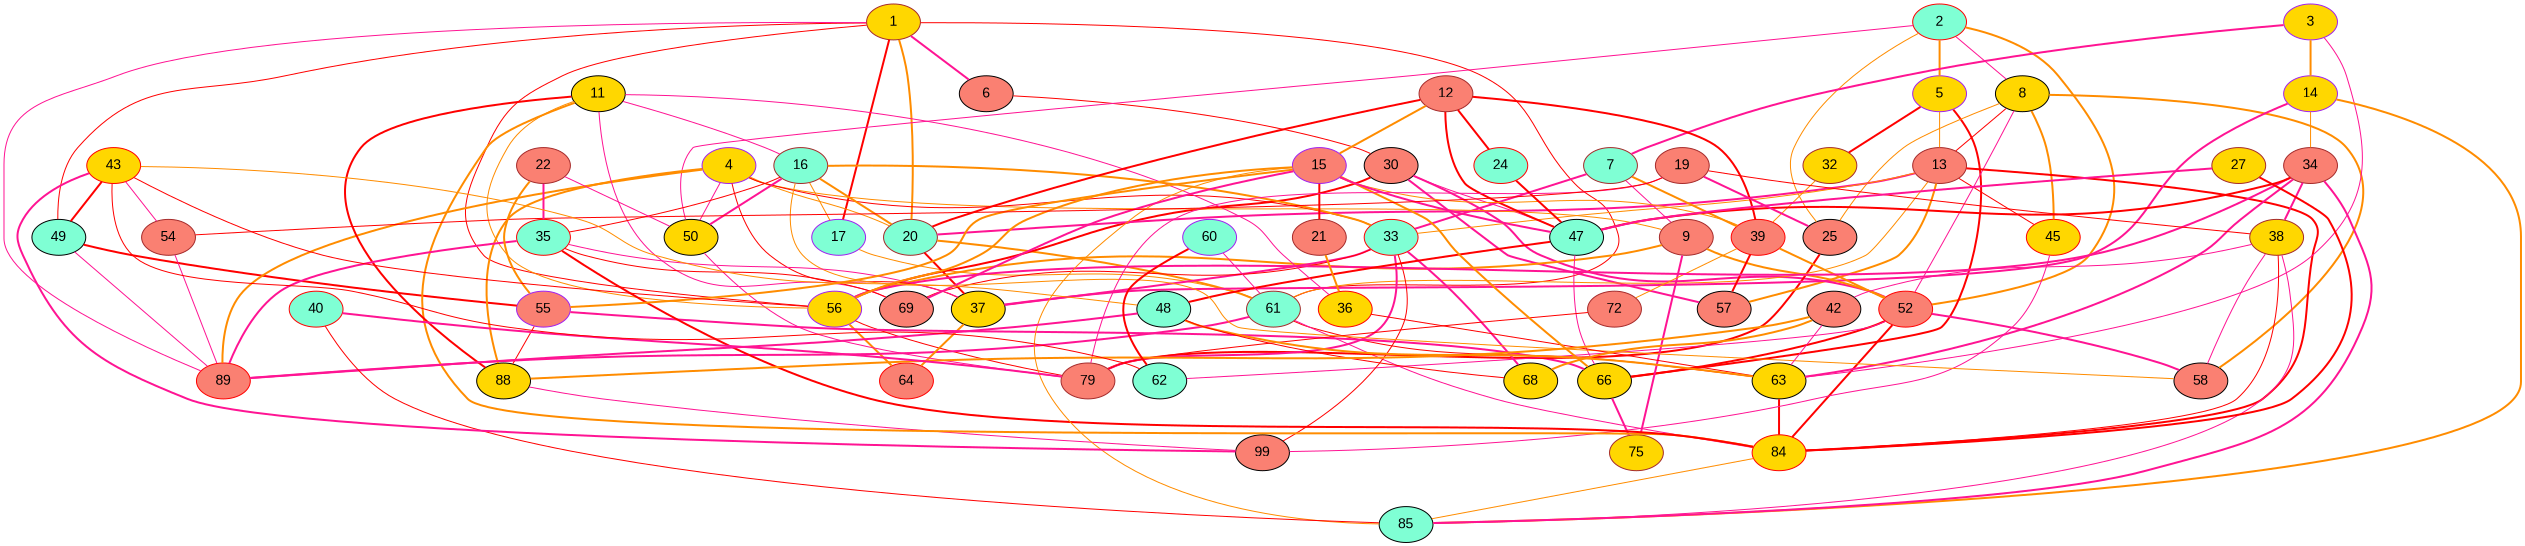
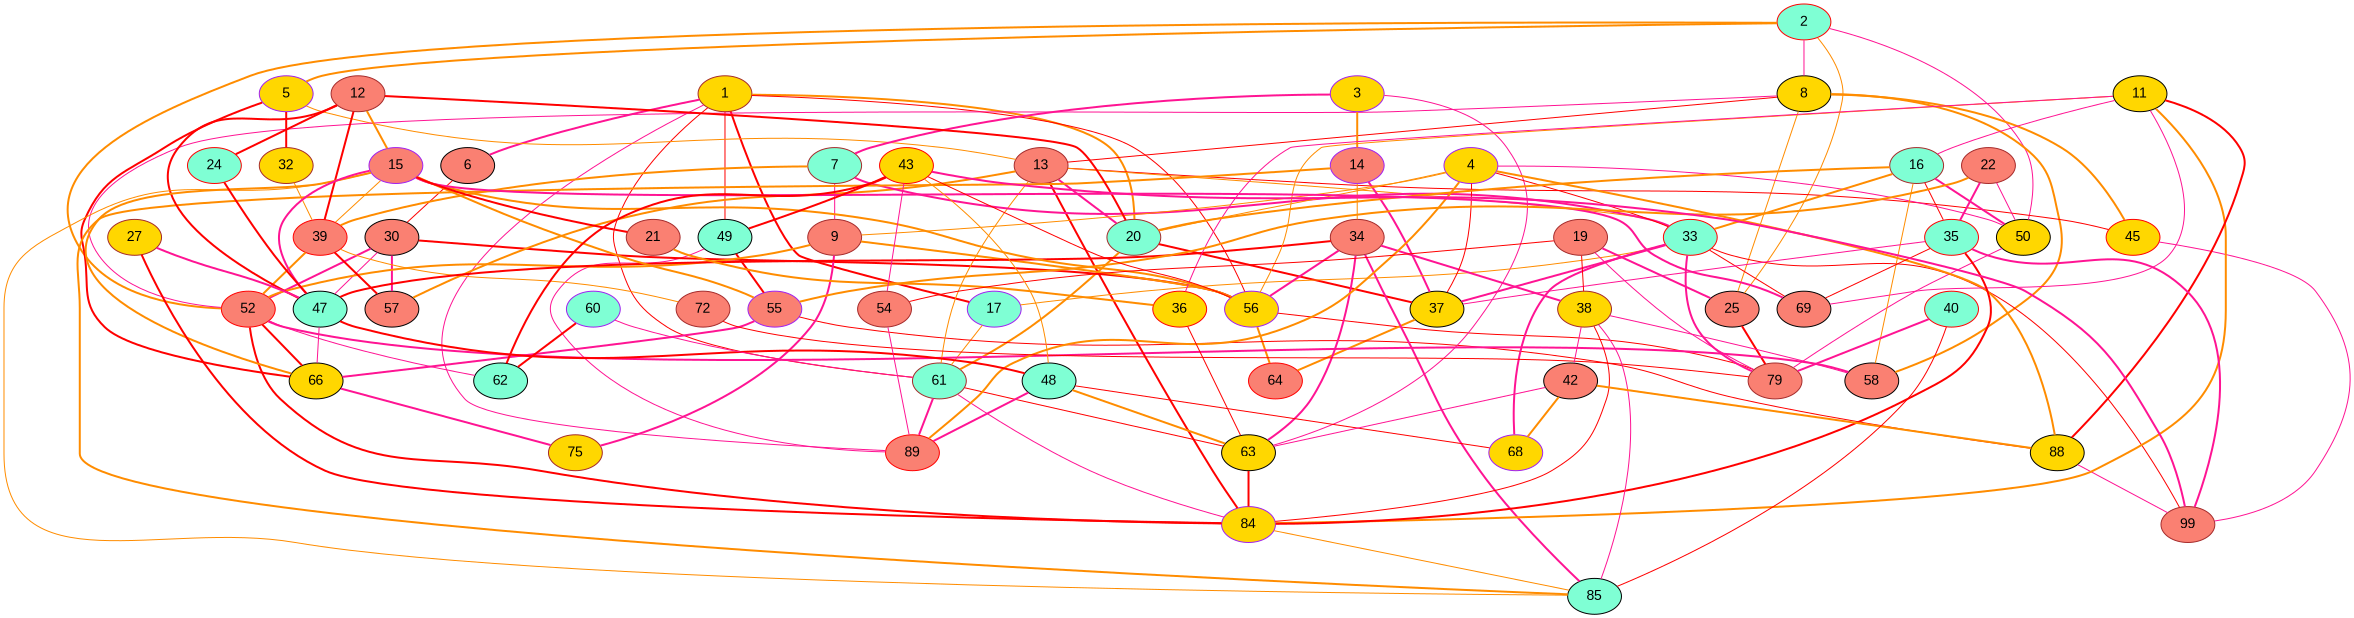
(2311, 94) -> (1357, 166)
(820, 201) -> (1344, 279)
(344, 268) -> (2179, 285)
(459, 318) -> (659, 203)
(1531, 381) -> (1516, 453)
(1262, 453) -> (2188, 525)
(1779, 453) -> (1249, 525)
